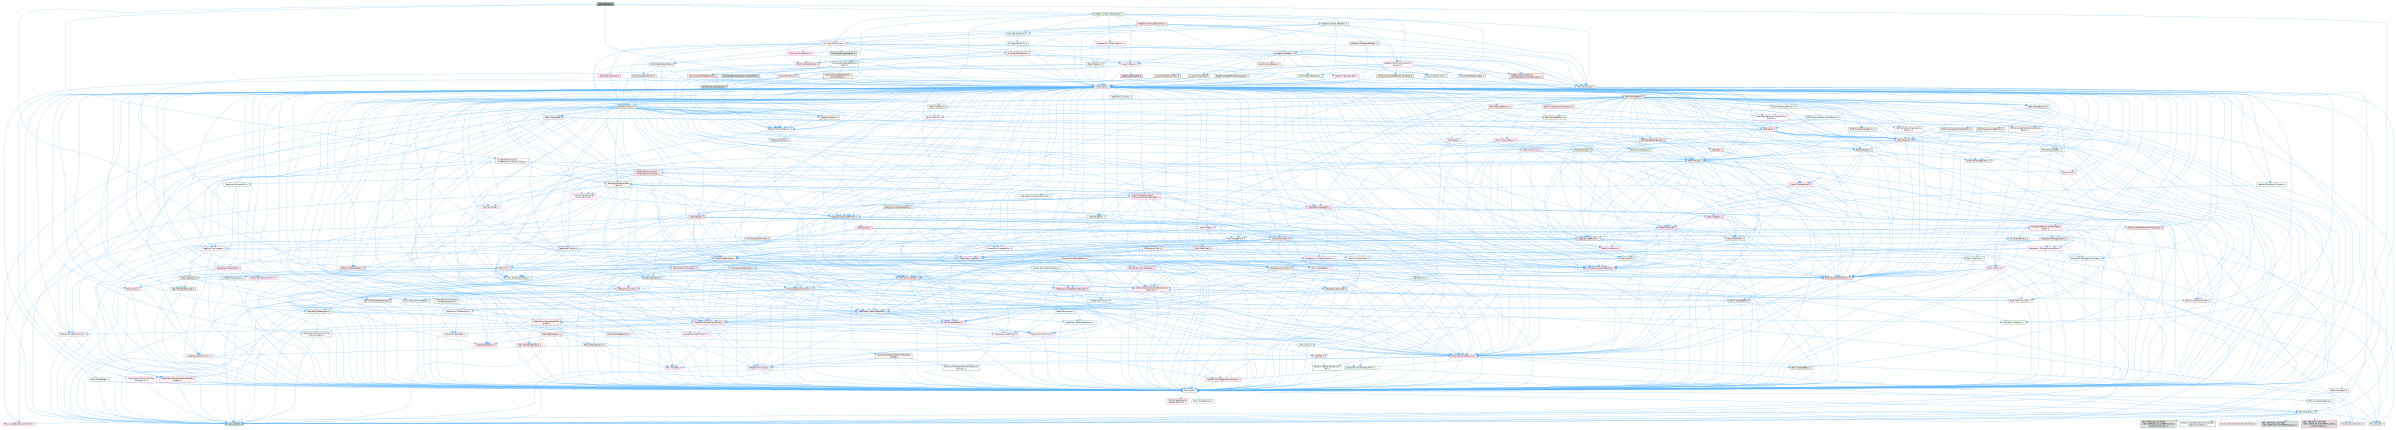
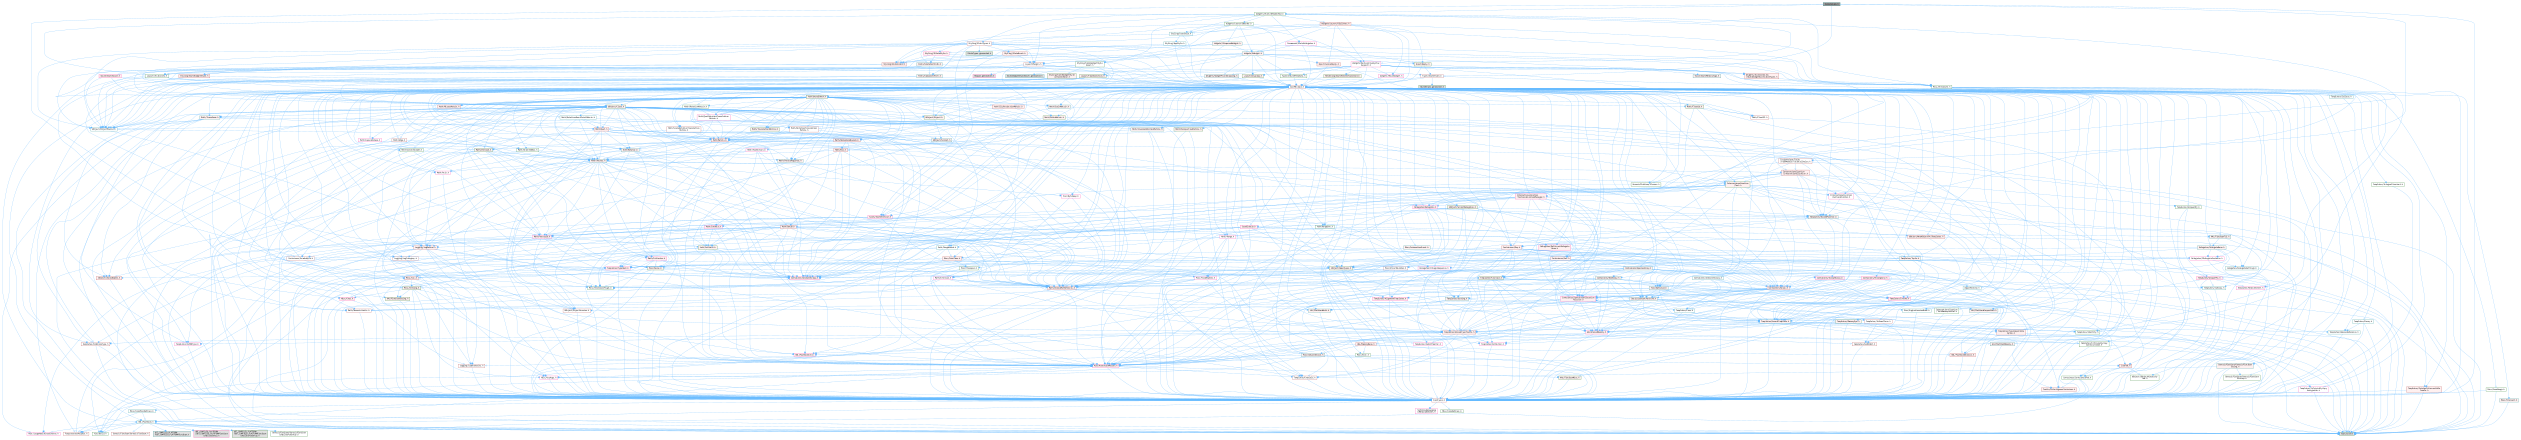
(2050, 233) -> (2216, 242)
